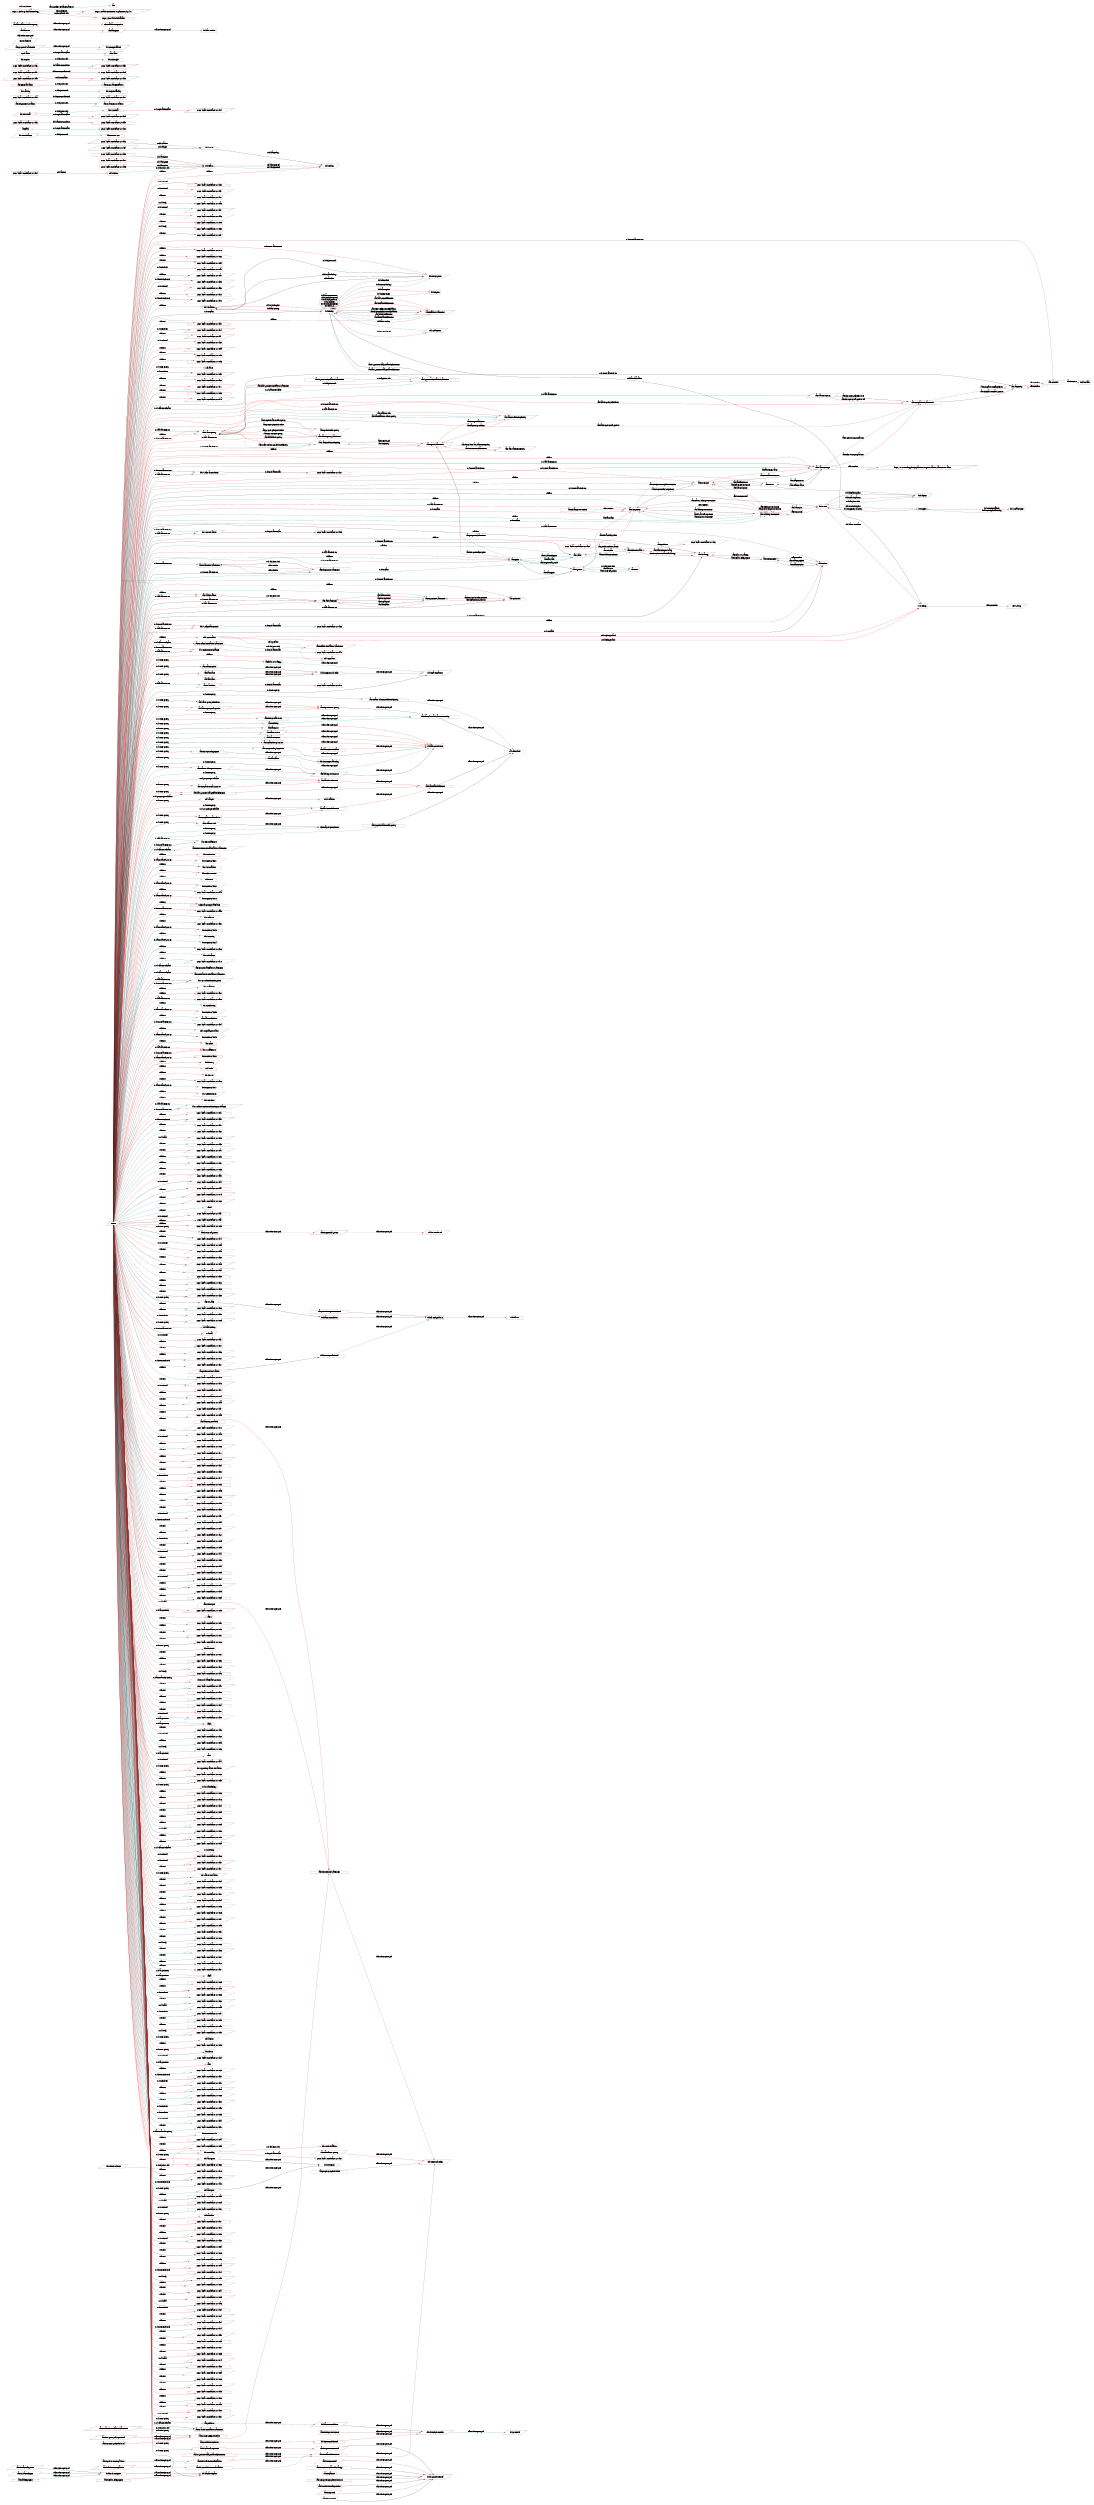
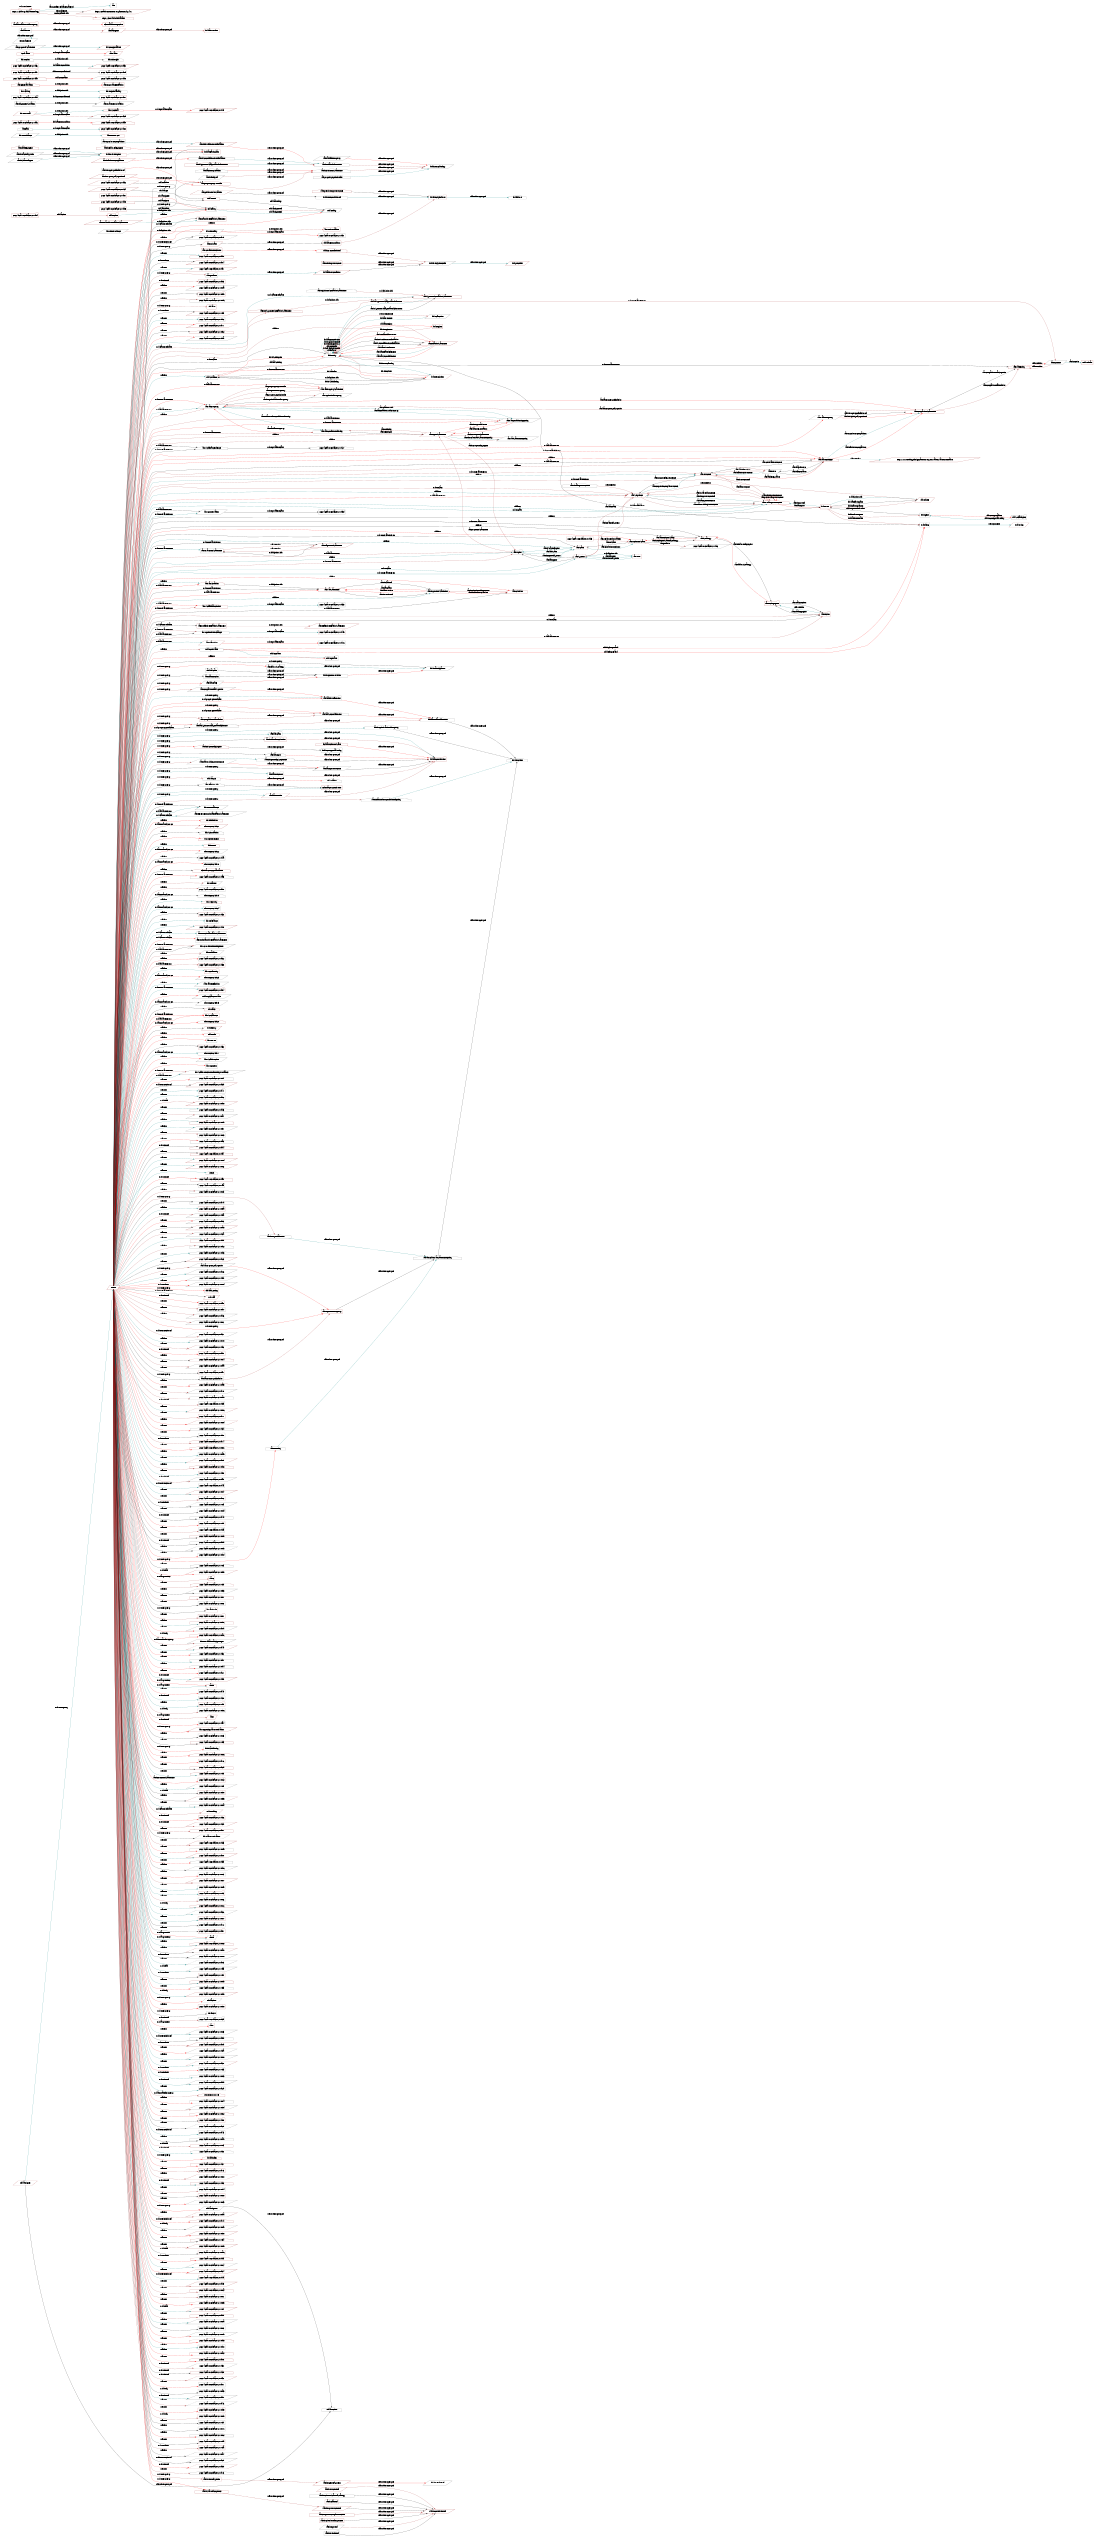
(329, 750) -> (332, 744)
(133, 1730) -> (69, 1736)
(162, 1816) -> (164, 1778)
